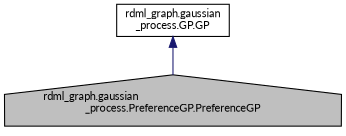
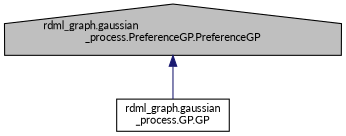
(173, 61) -> (173, 83)
